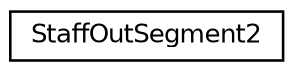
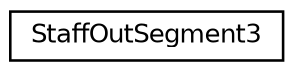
(147, 36) -> (147, 36)
